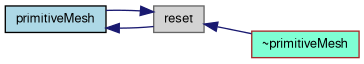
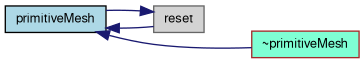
(234, 30) -> (180, 47)
